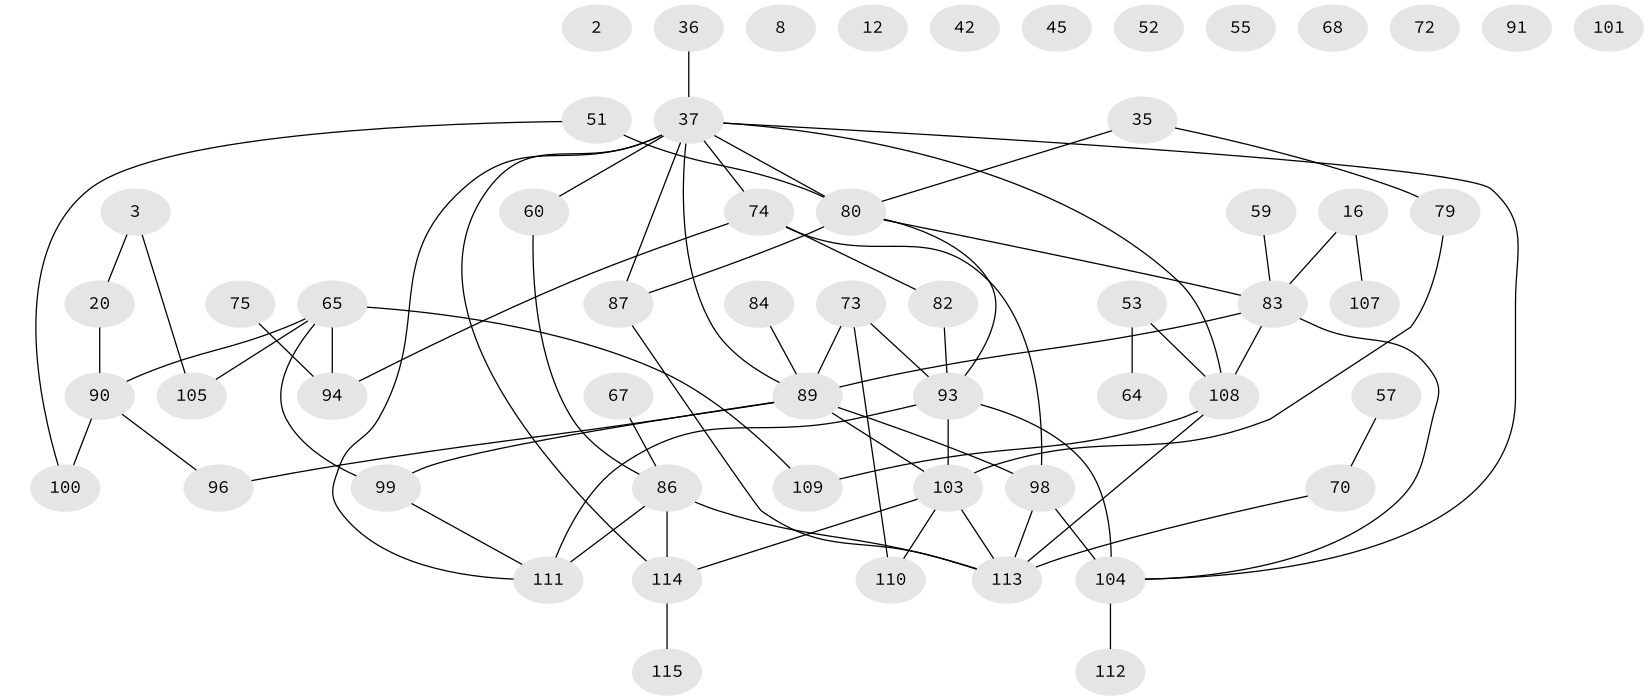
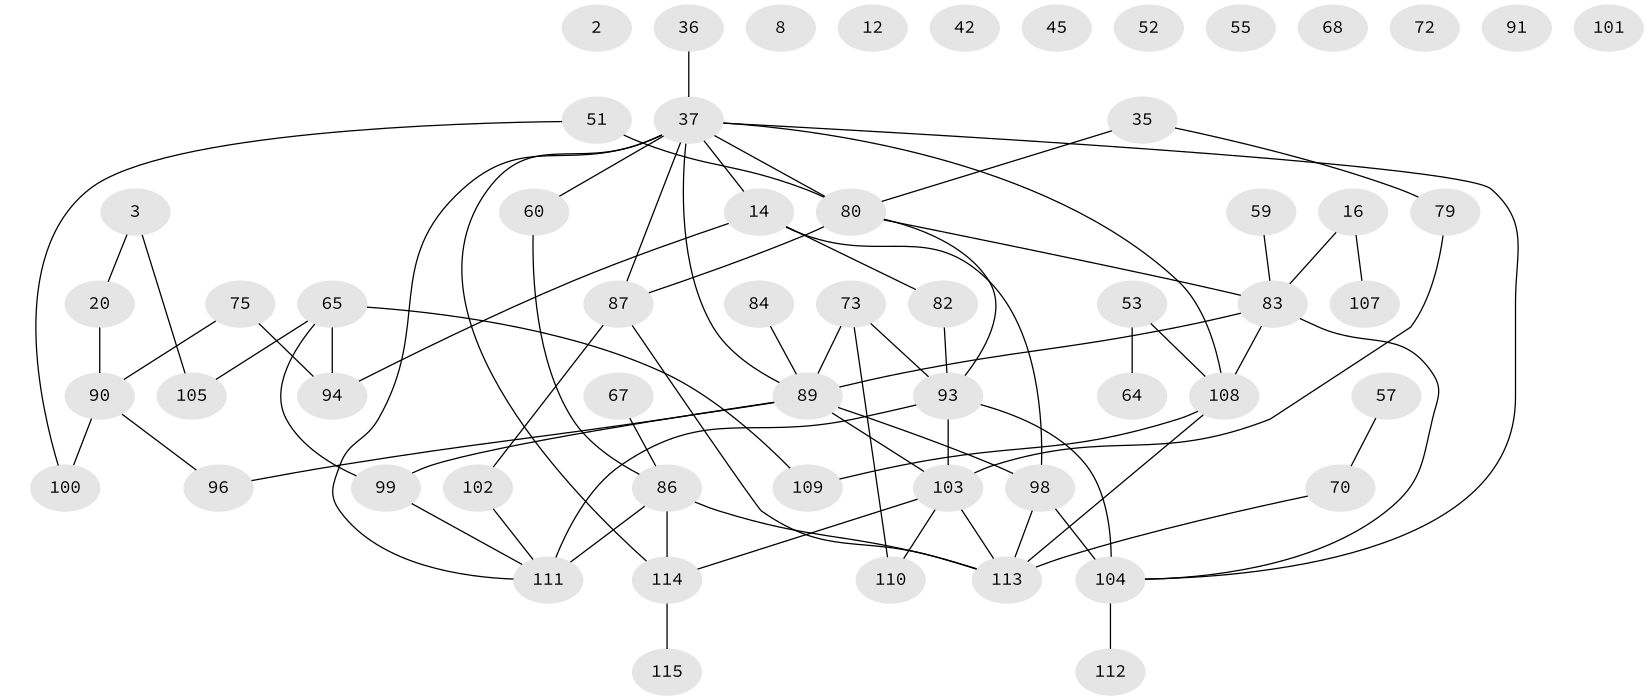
(759, 212) -> (759, 212)
(216, 350) -> (170, 350)
none -> (478, 488)
